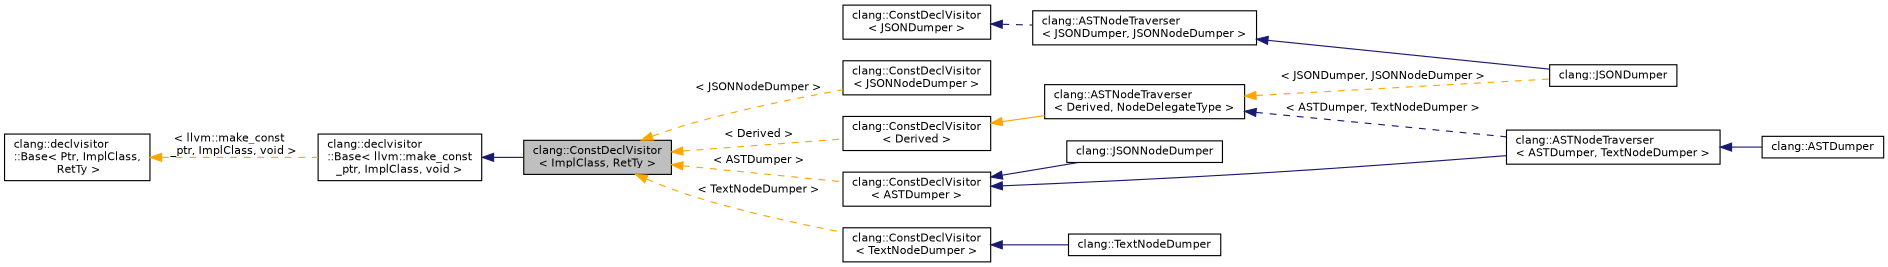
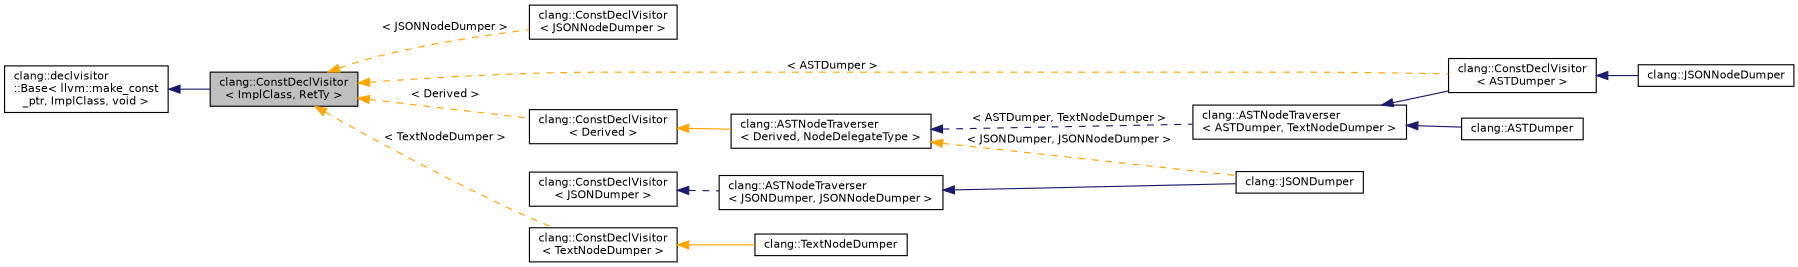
(77, 157) -> none
(1255, 173) -> (1421, 97)
(1035, 245) -> (722, 245)
